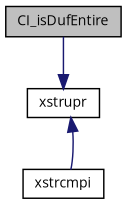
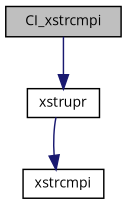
(63, 22) -> (63, 22)
(73, 151) -> (54, 136)
